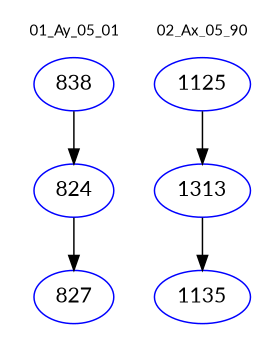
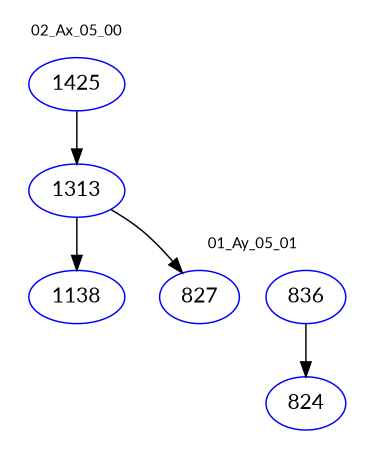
(202, 32) -> (77, 32)
(74, 84) -> (306, 297)
(202, 84) -> (77, 84)
(74, 237) -> (157, 245)
(202, 297) -> (77, 297)
